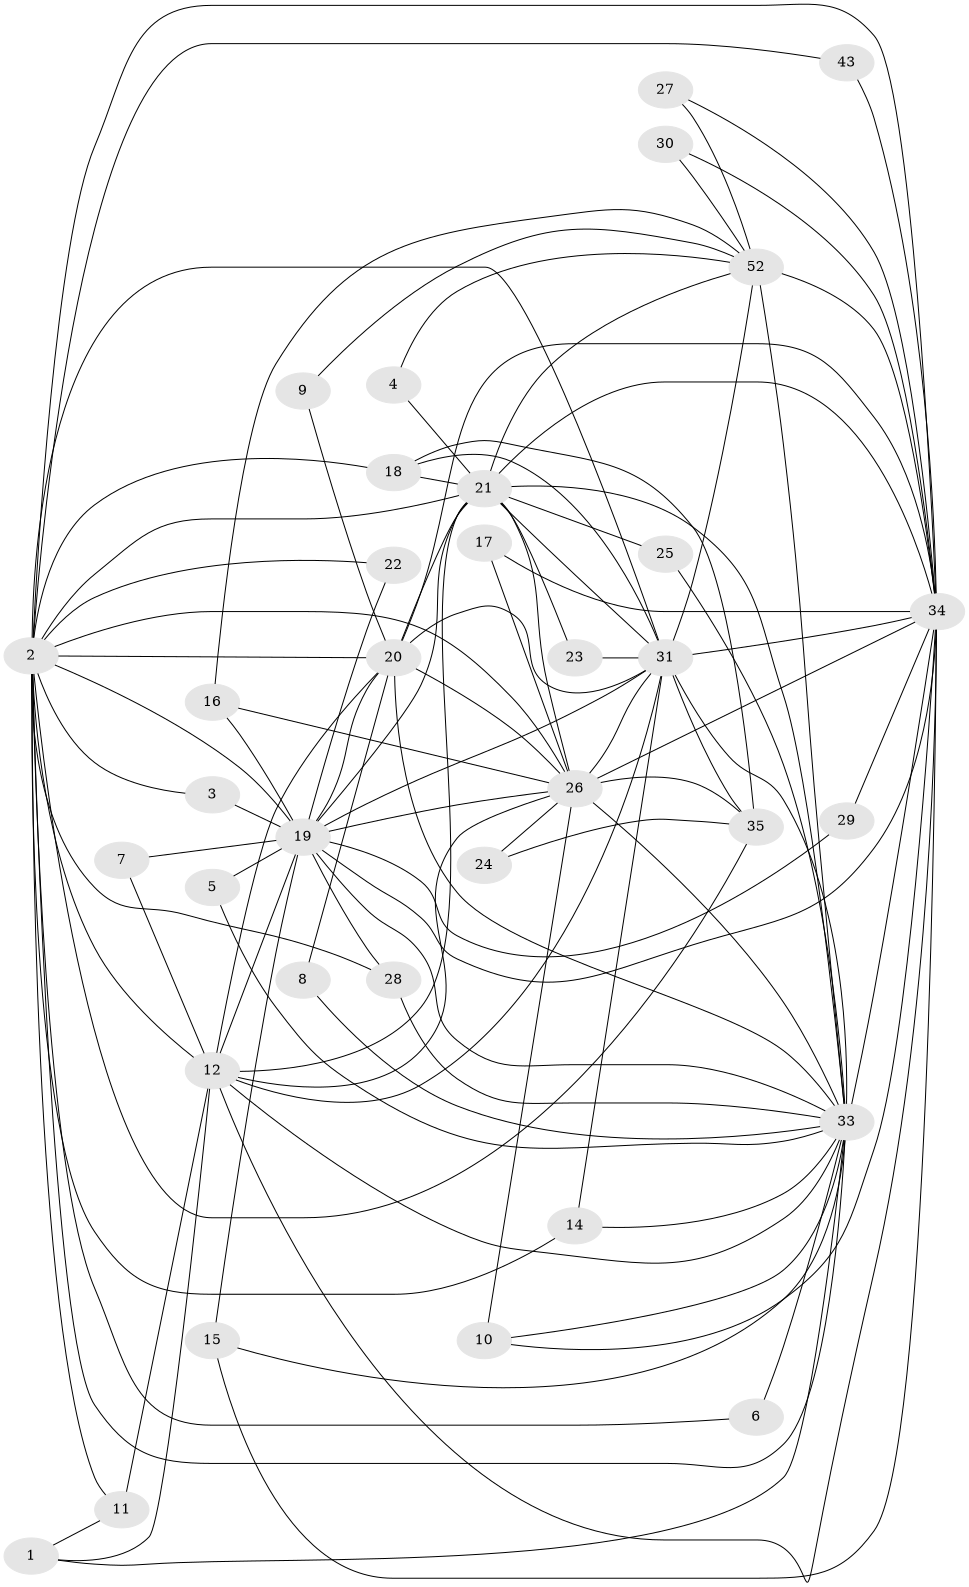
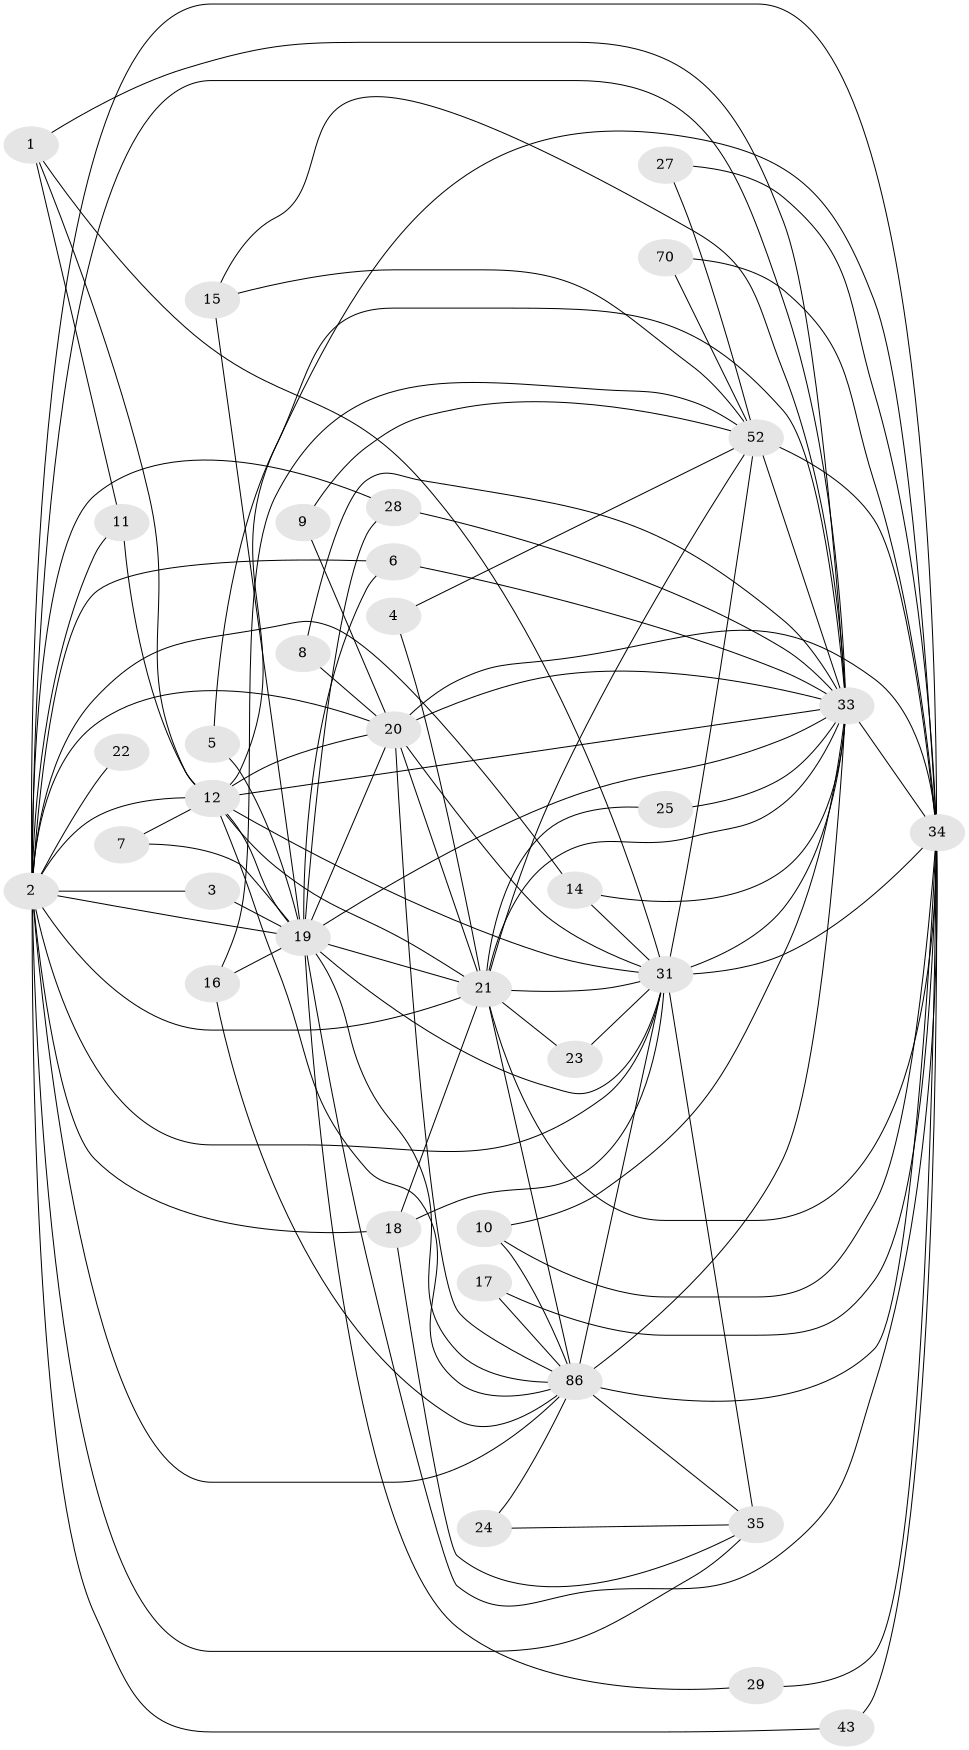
(666, 144) -> (666, 258)
none -> (432, 494)
(344, 700) -> (313, 778)
(575, 789) -> (575, 1382)
(891, 1480) -> (516, 271)
